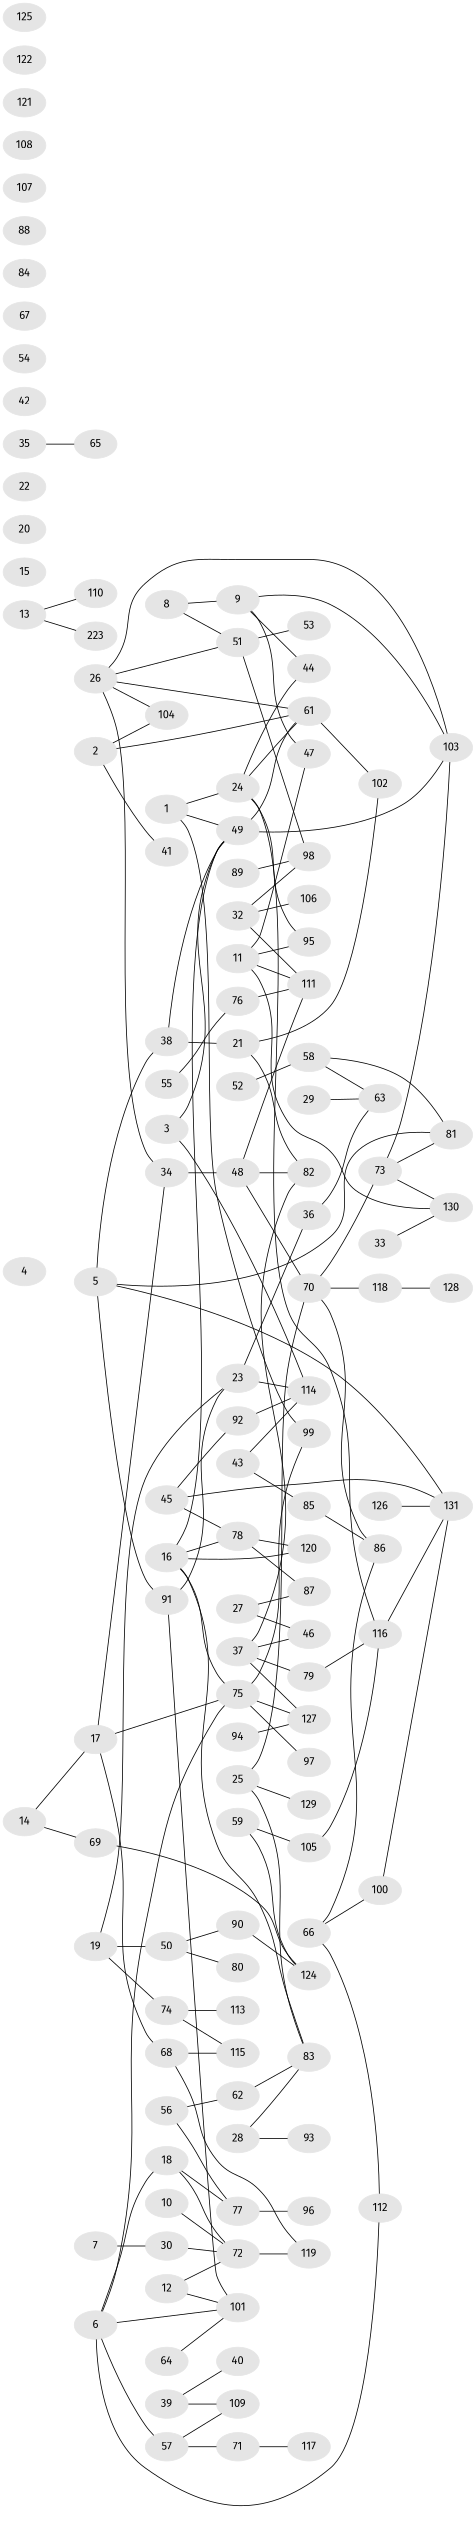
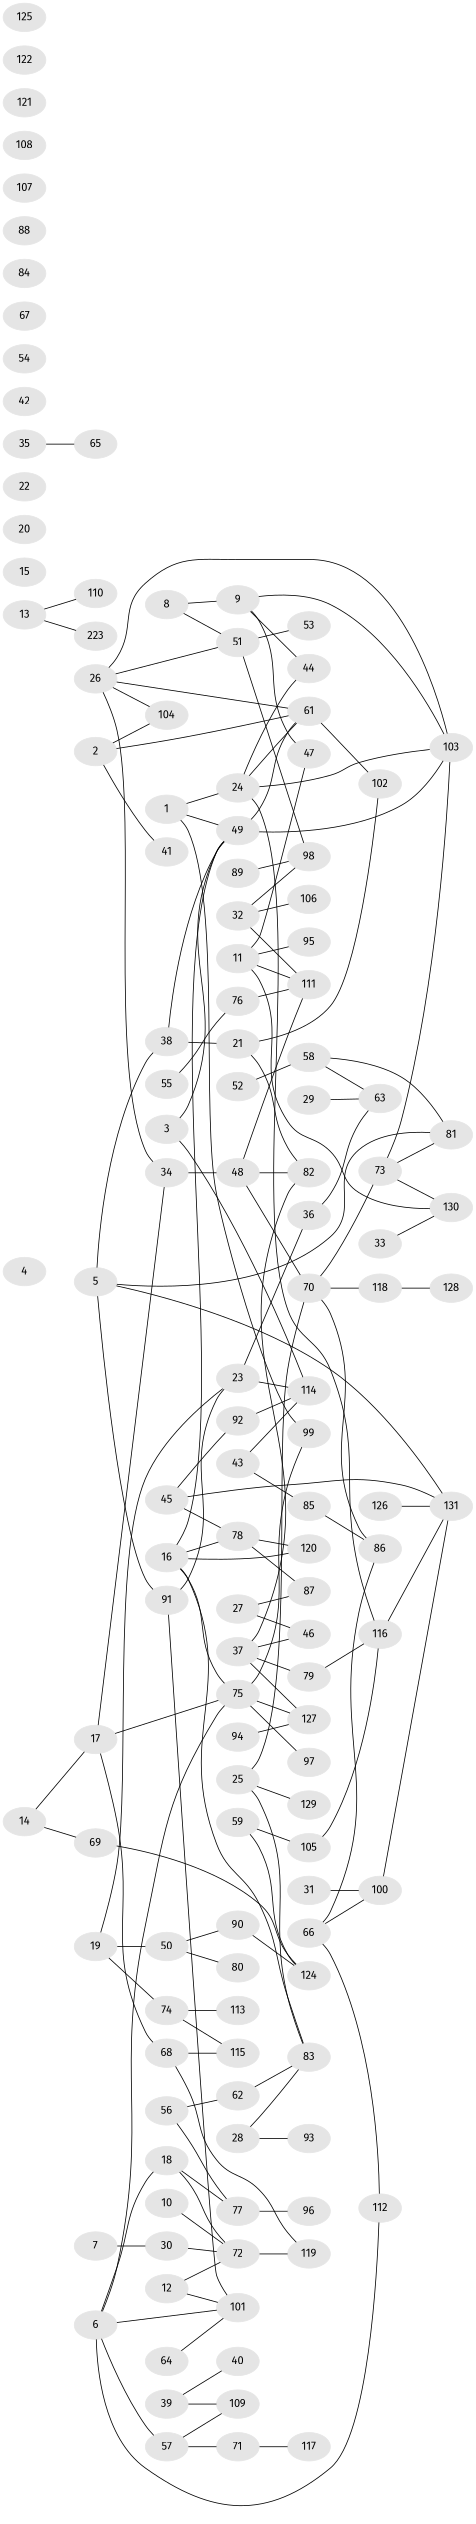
(273, 865) -> (345, 769)
none -> (309, 1890)
